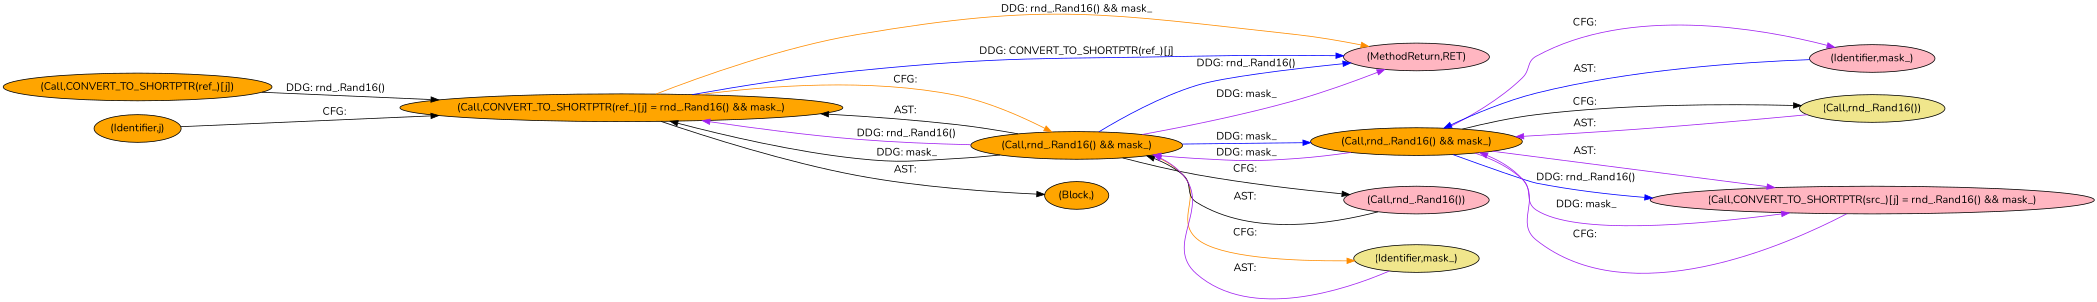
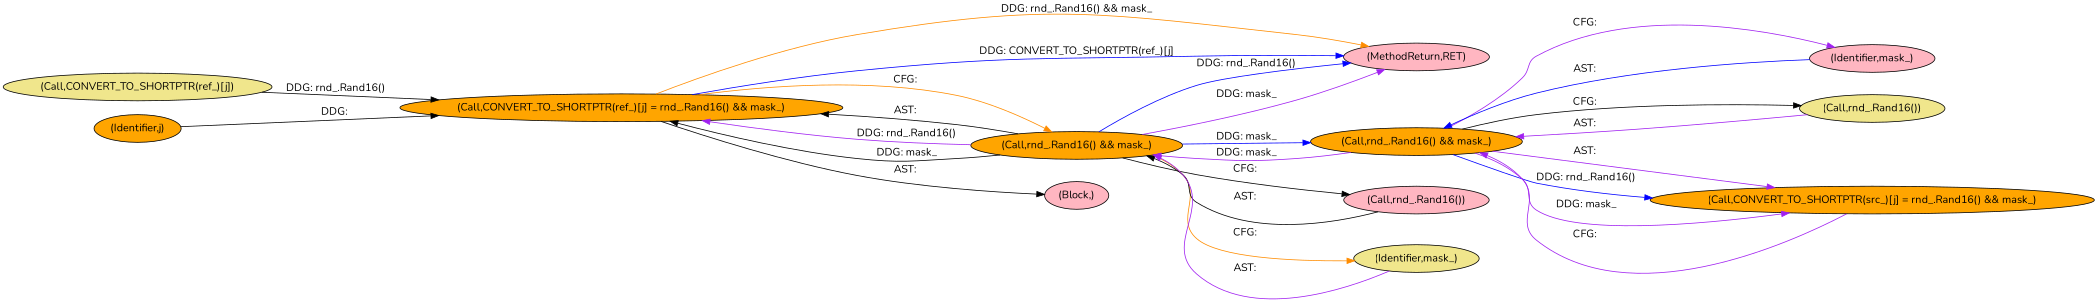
(138, 87) -> (138, 87)
(336, 112) -> (336, 112)
(1077, 195) -> (1077, 195)
(1872, 200) -> (1872, 200)
